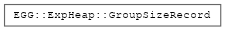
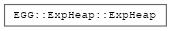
(113, 15) -> (85, 15)
